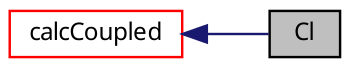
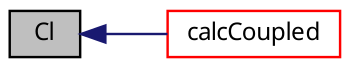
(238, 34) -> (136, 34)
